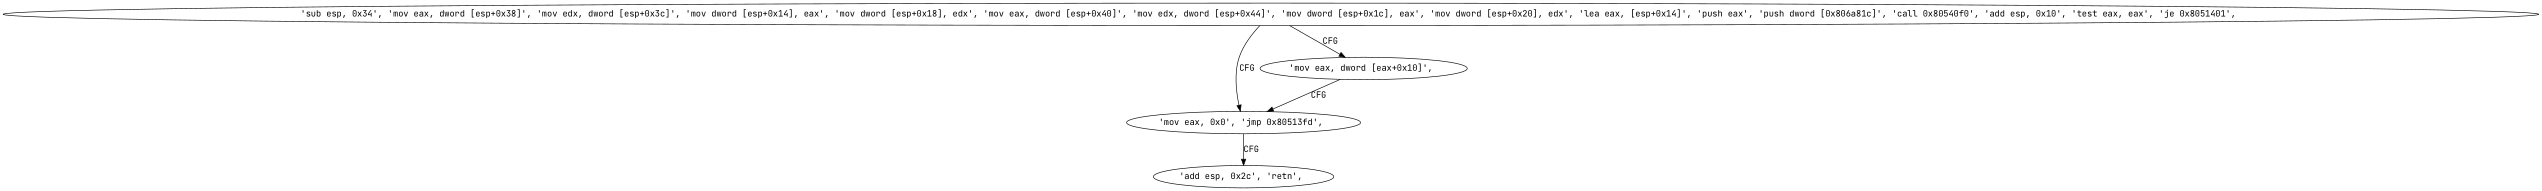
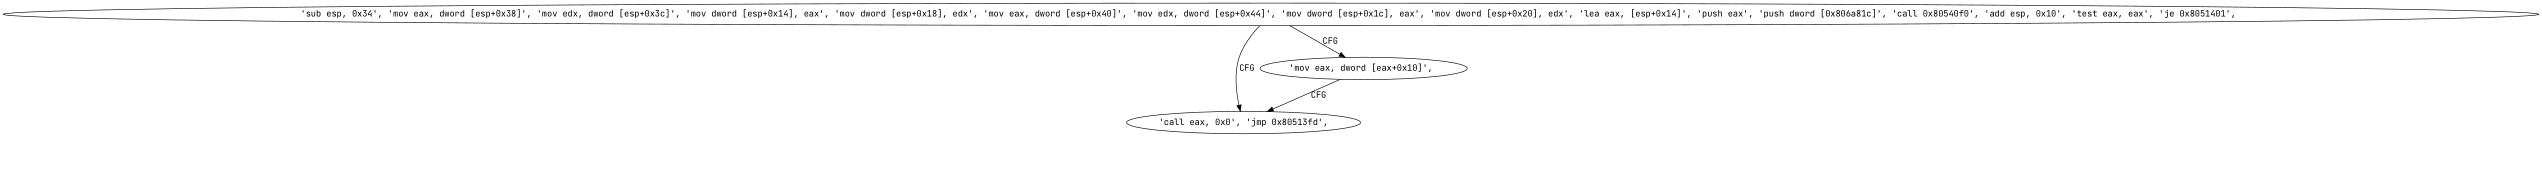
(1244, 123) -> (1244, 123)
(1244, 177) -> none
